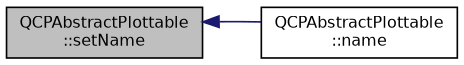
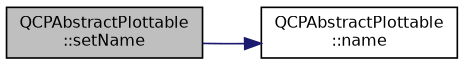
(240, 22) -> (223, 44)
